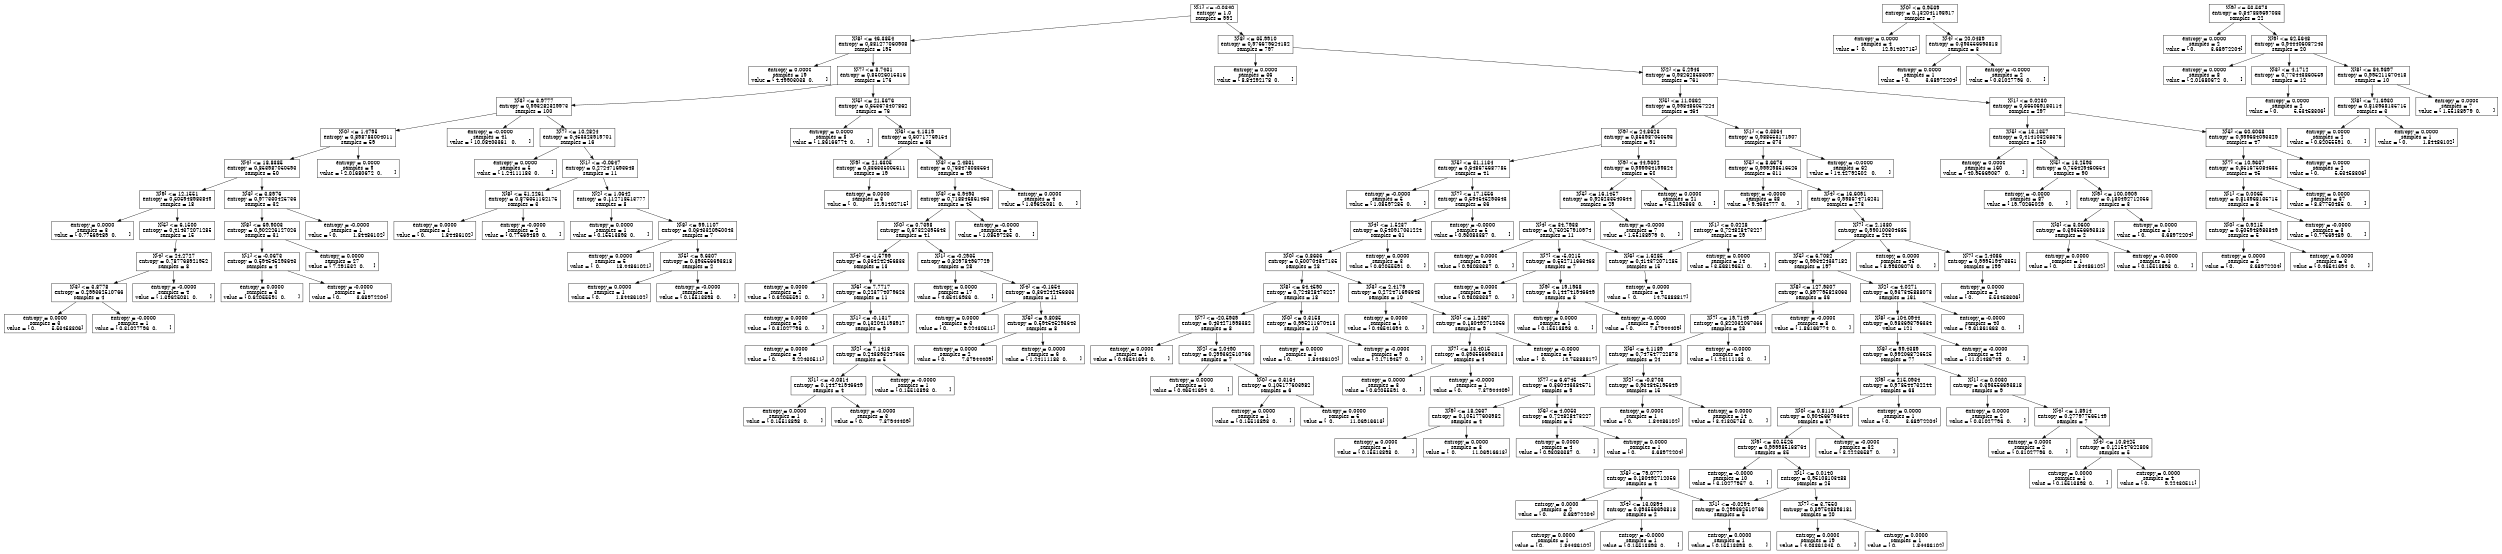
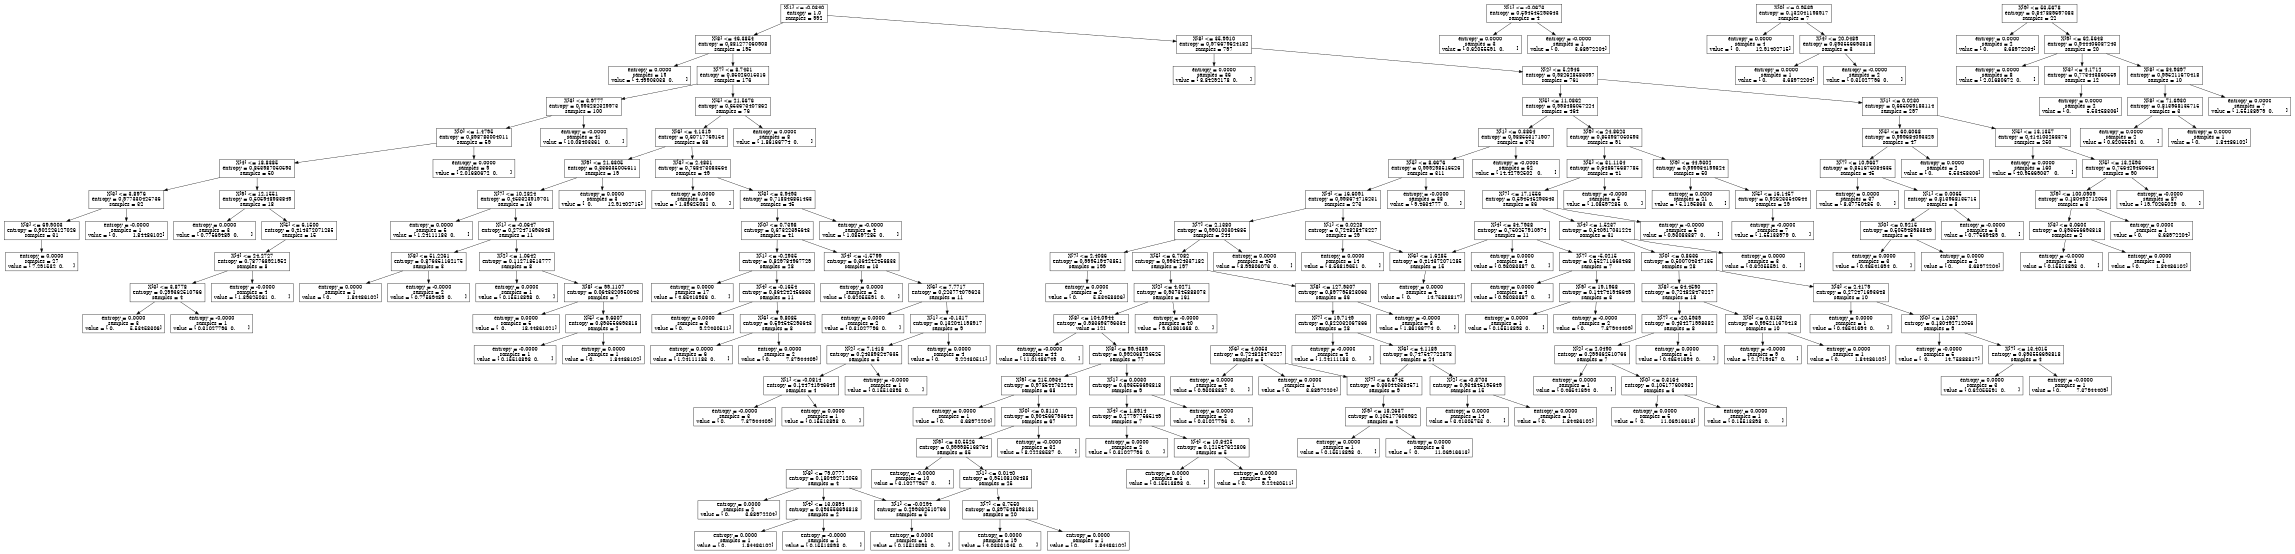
(554, 121) -> (560, 183)
(262, 244) -> none
(1557, 399) -> (1315, 370)
